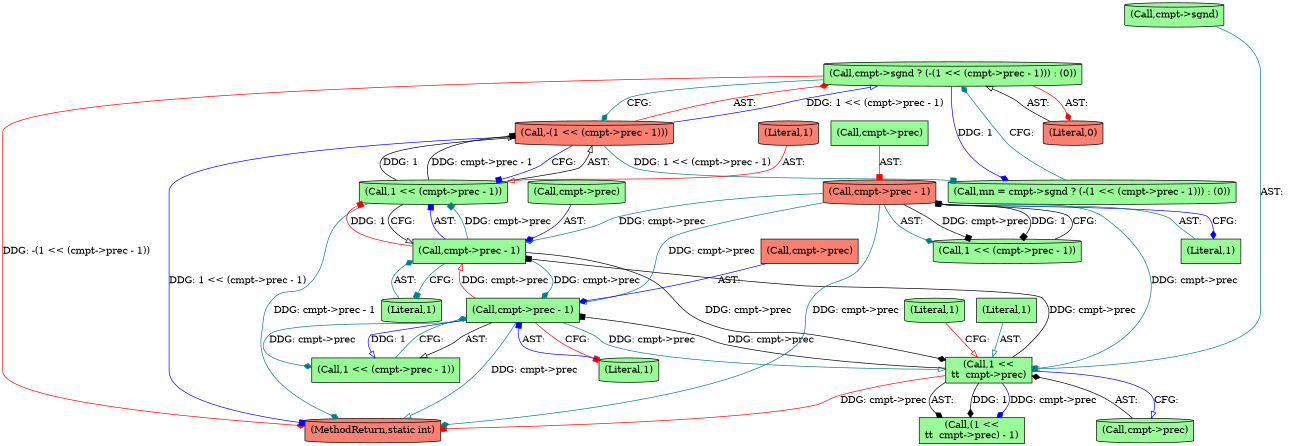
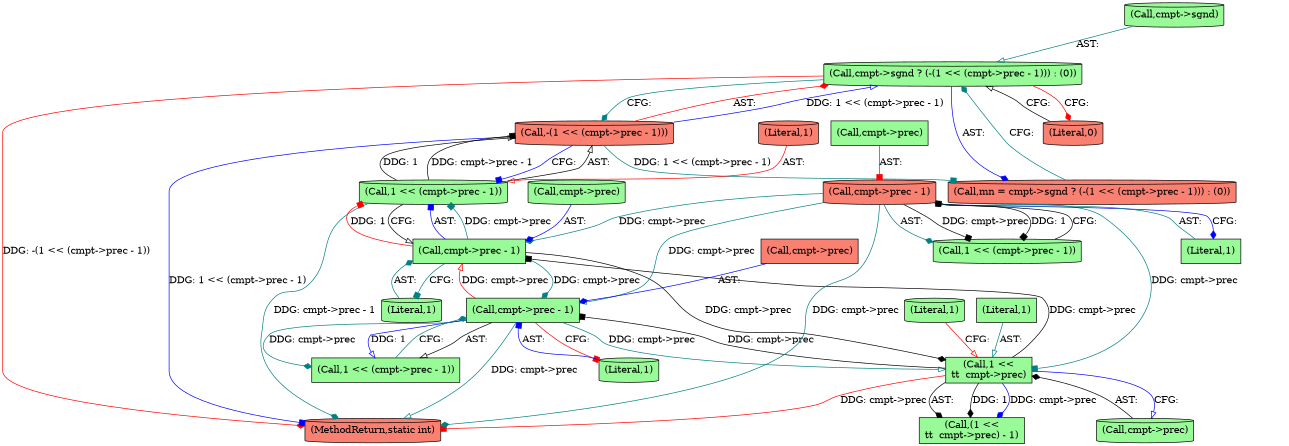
(1040, 104) -> (1040, 104)
(1078, 104) -> (1078, 104)
(975, 133) -> (975, 133)
(1092, 192) -> (1092, 192)
(1261, 277) -> (1068, 43)
